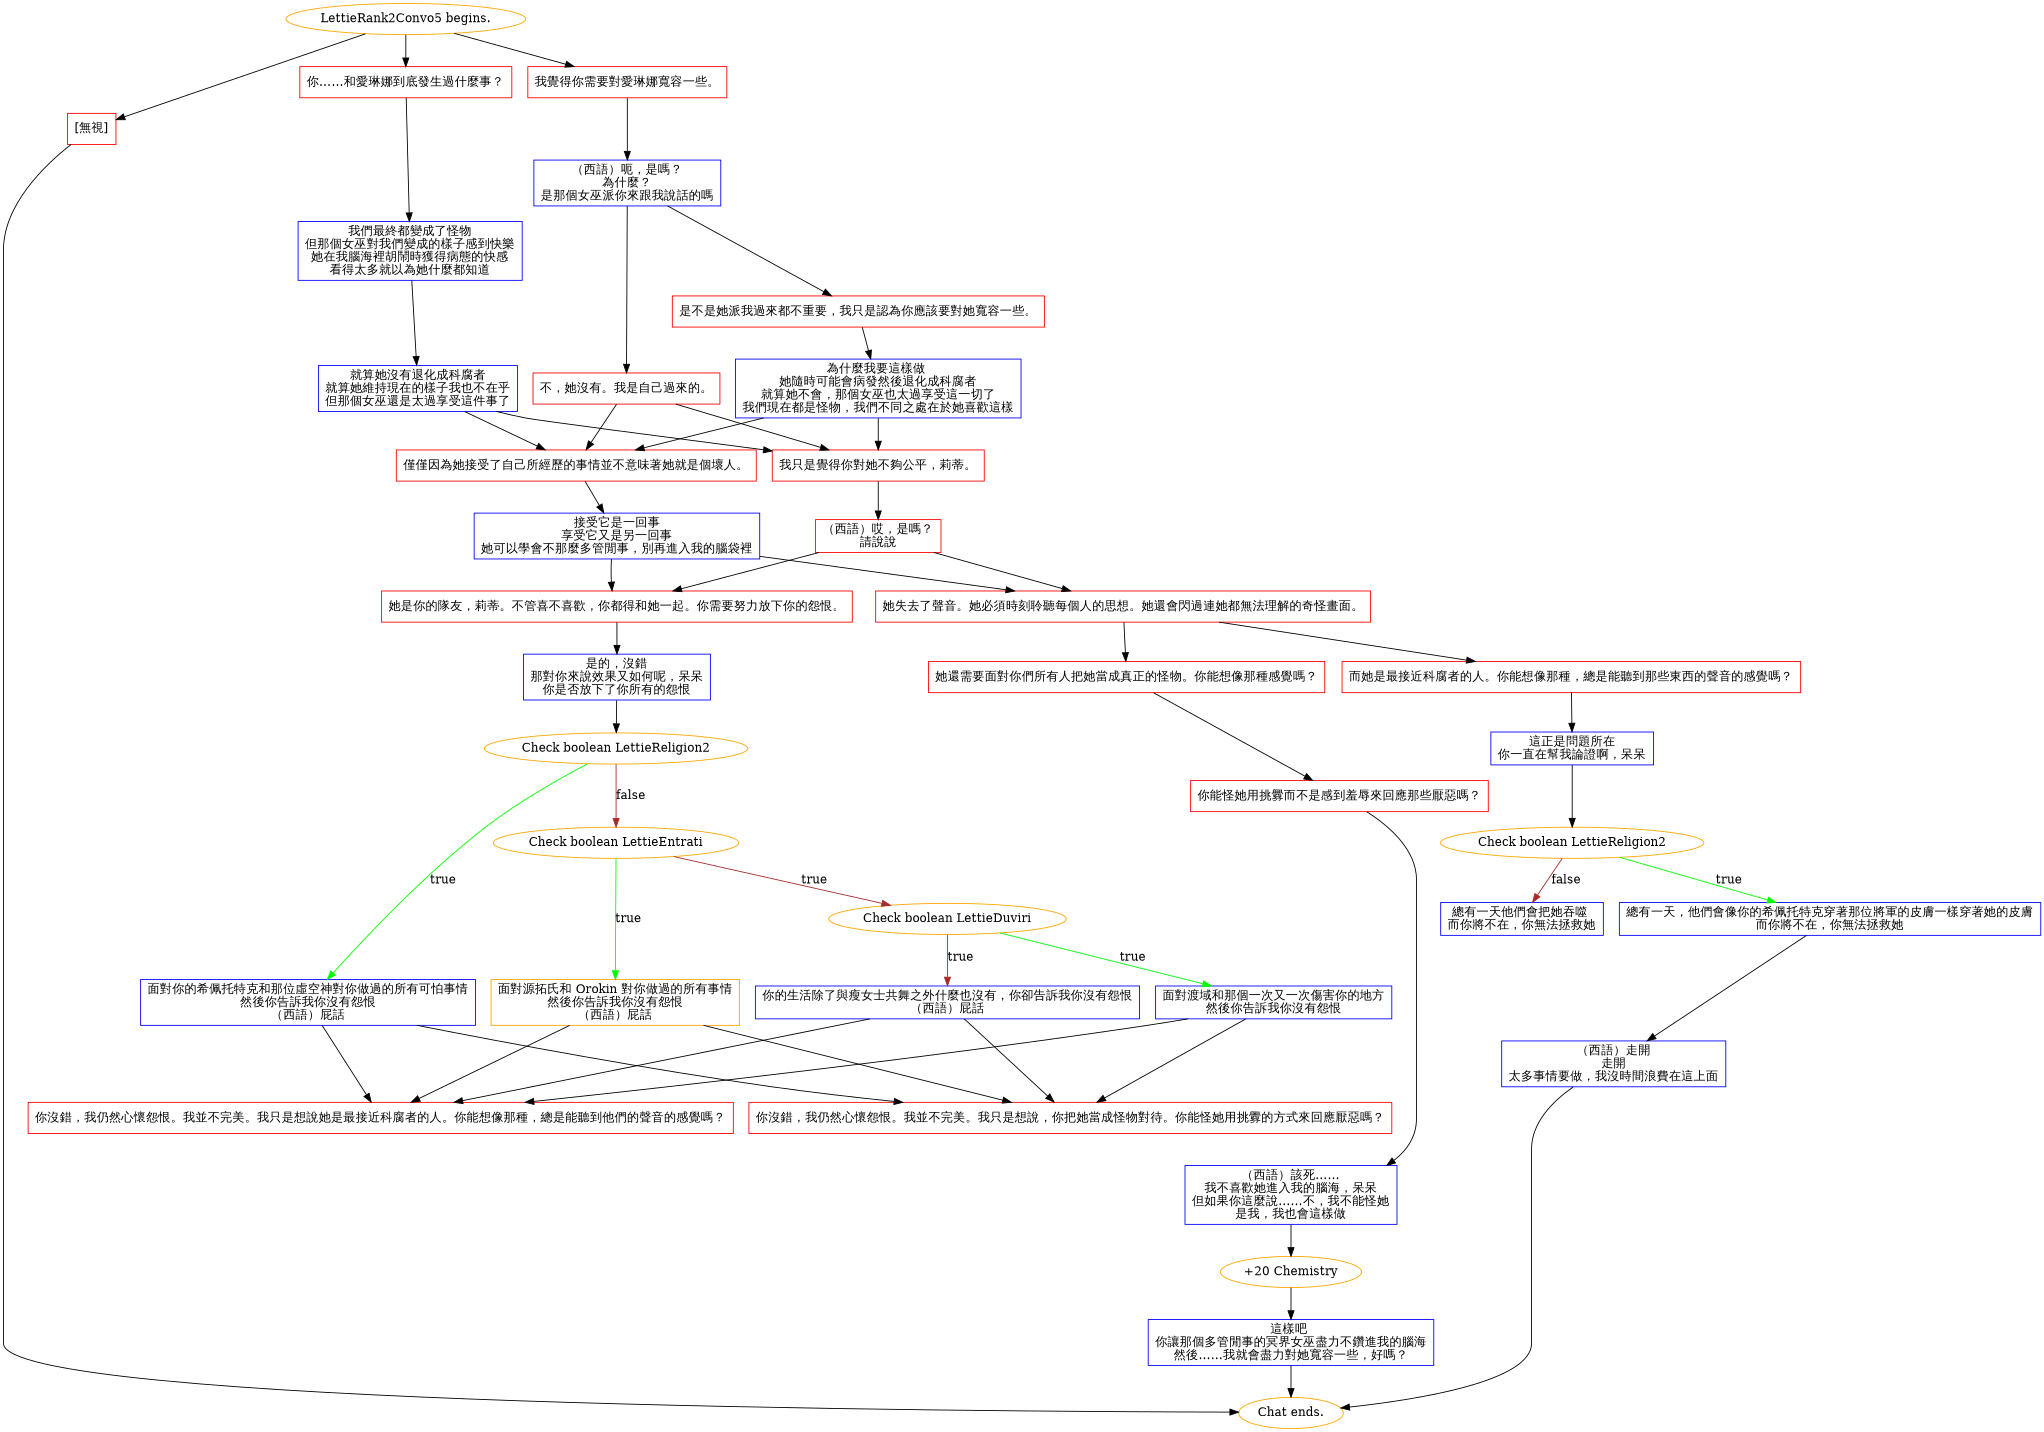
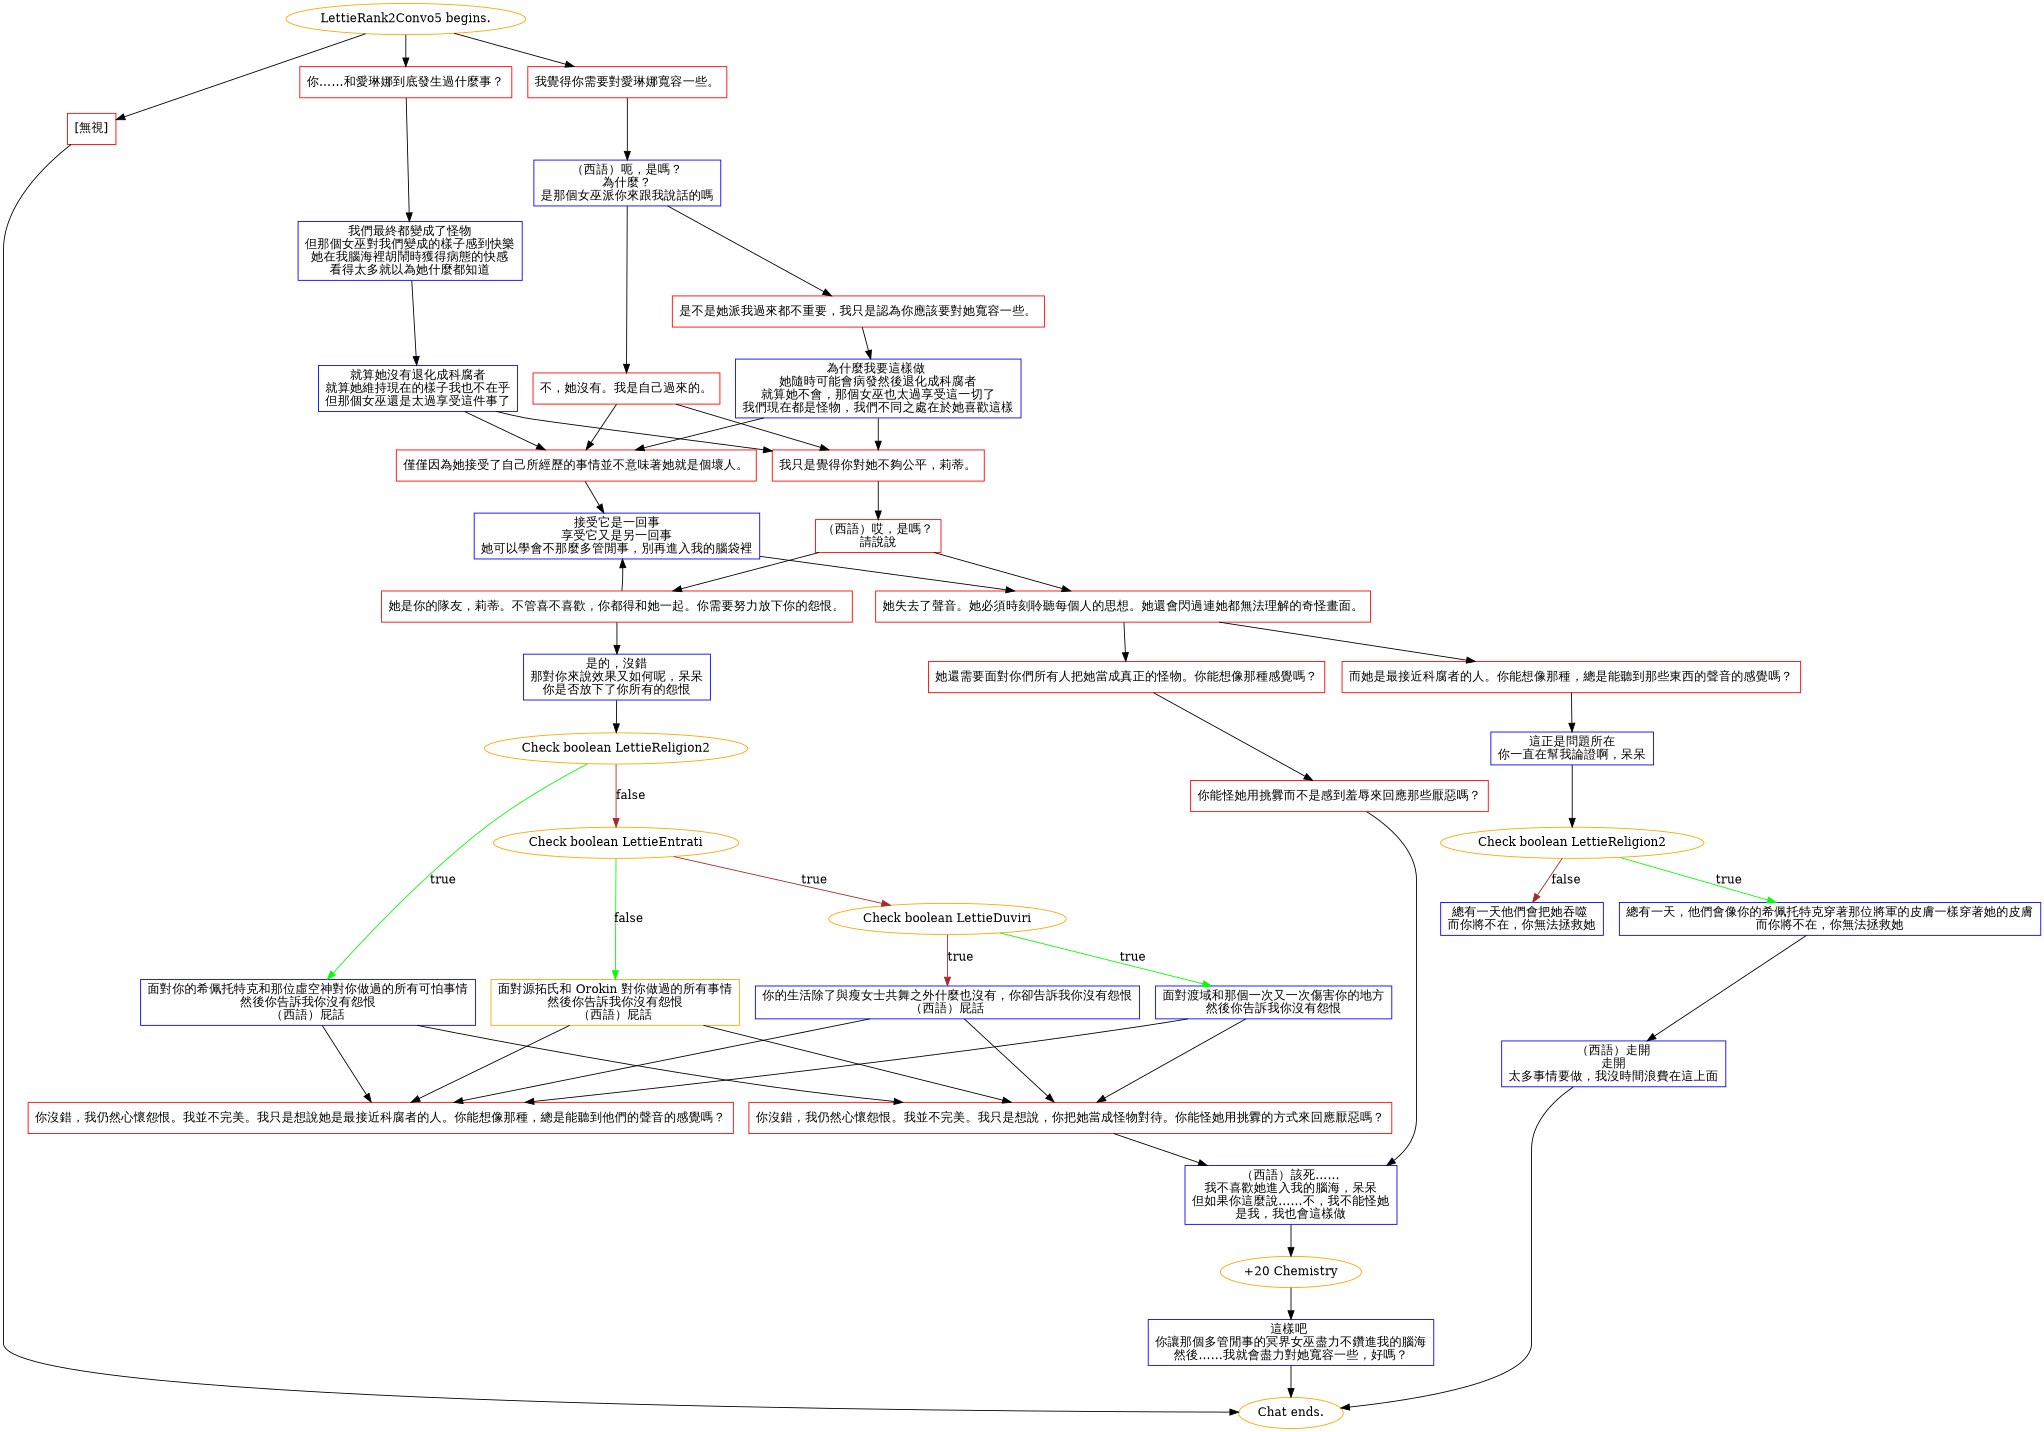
(611, 571) -> (623, 579)
(629, 919) -> (629, 919)
none -> (1156, 1148)
